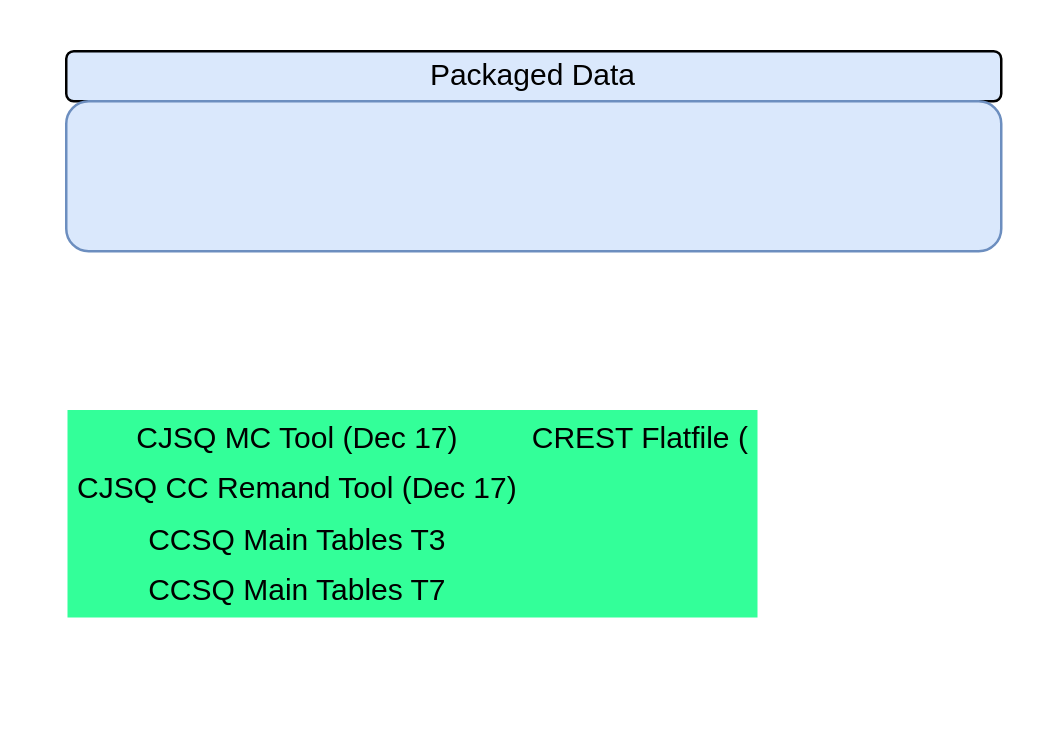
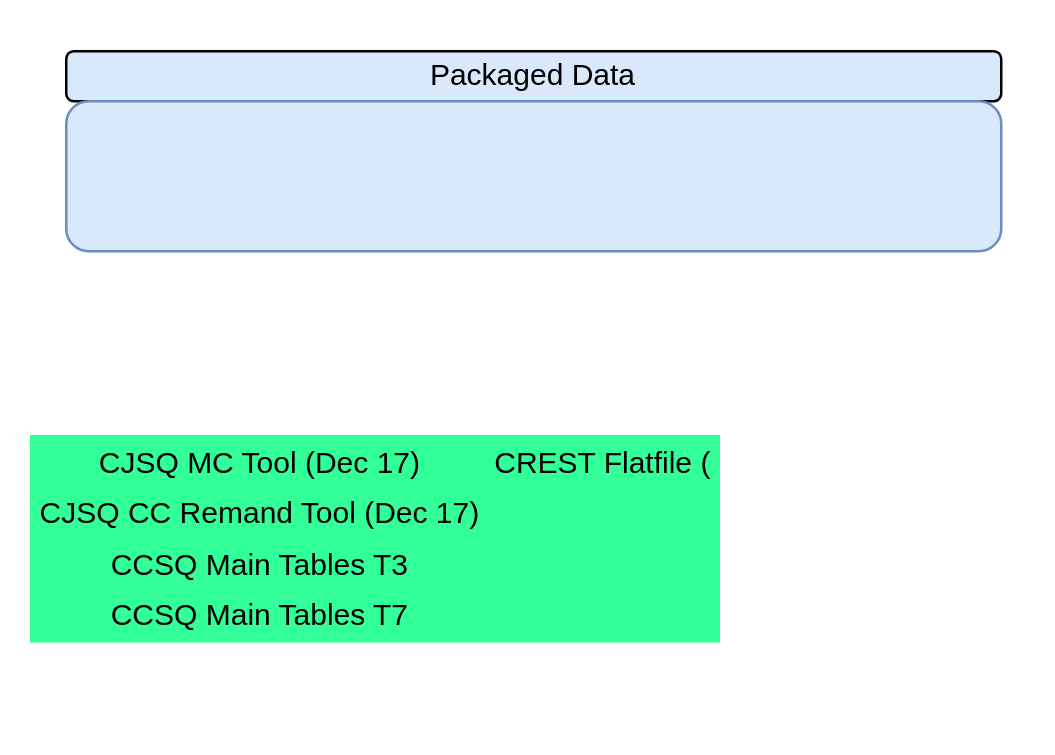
(414, 514) -> (376, 539)
